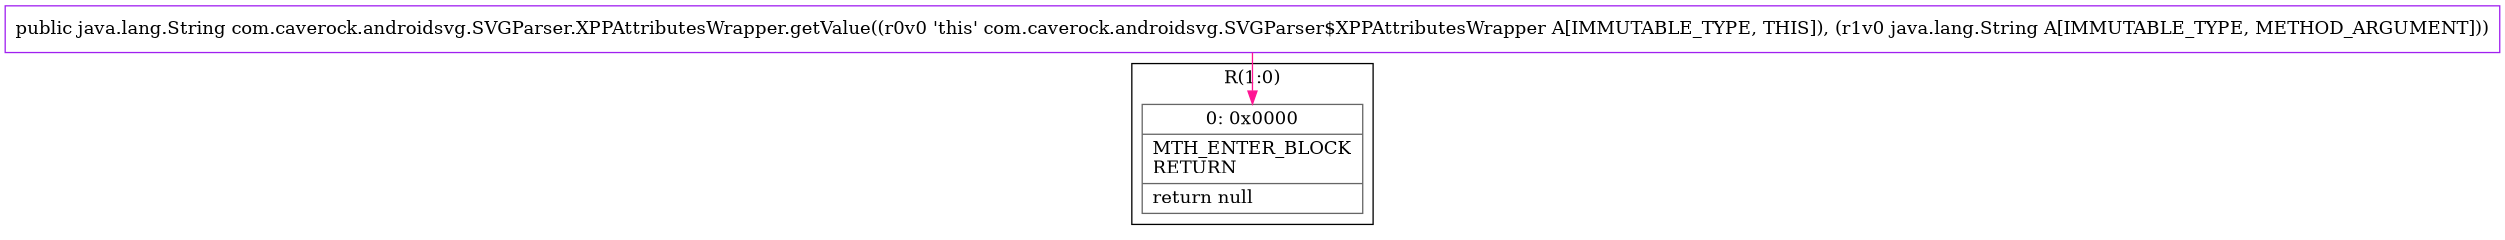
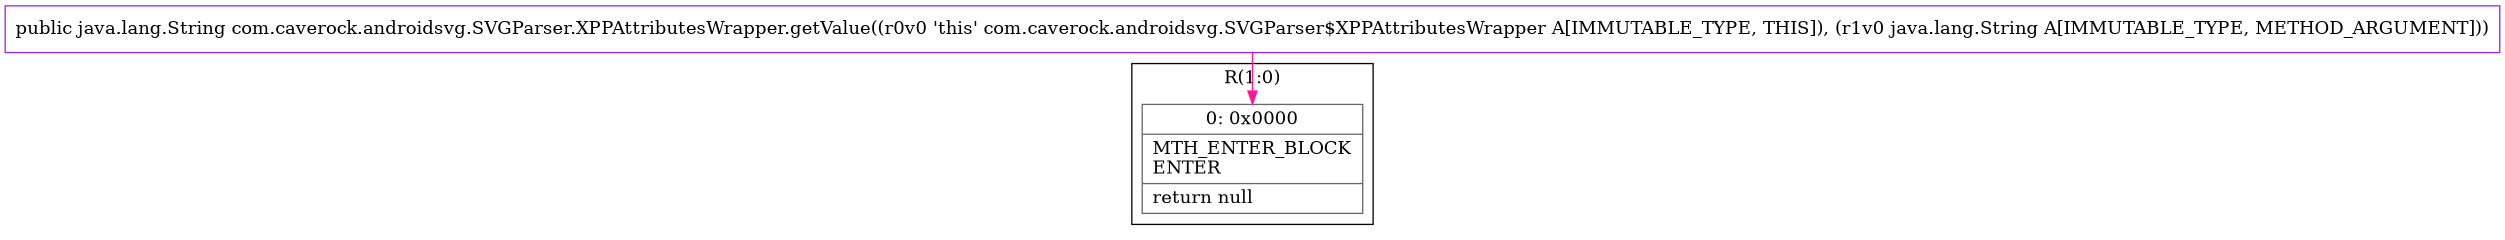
(1195, 168) -> (1187, 168)
